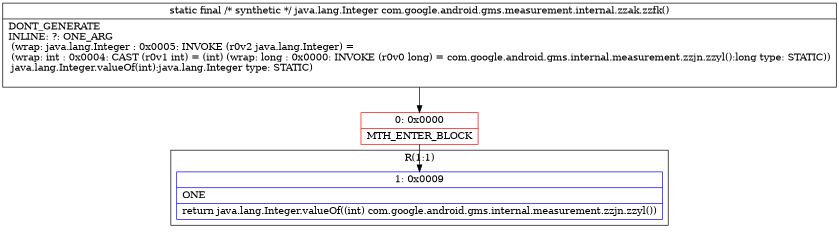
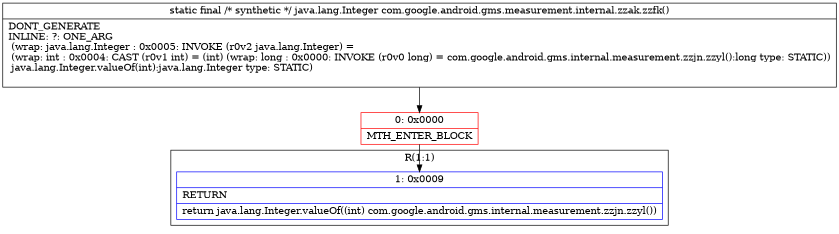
(194, 195) -> (205, 195)
